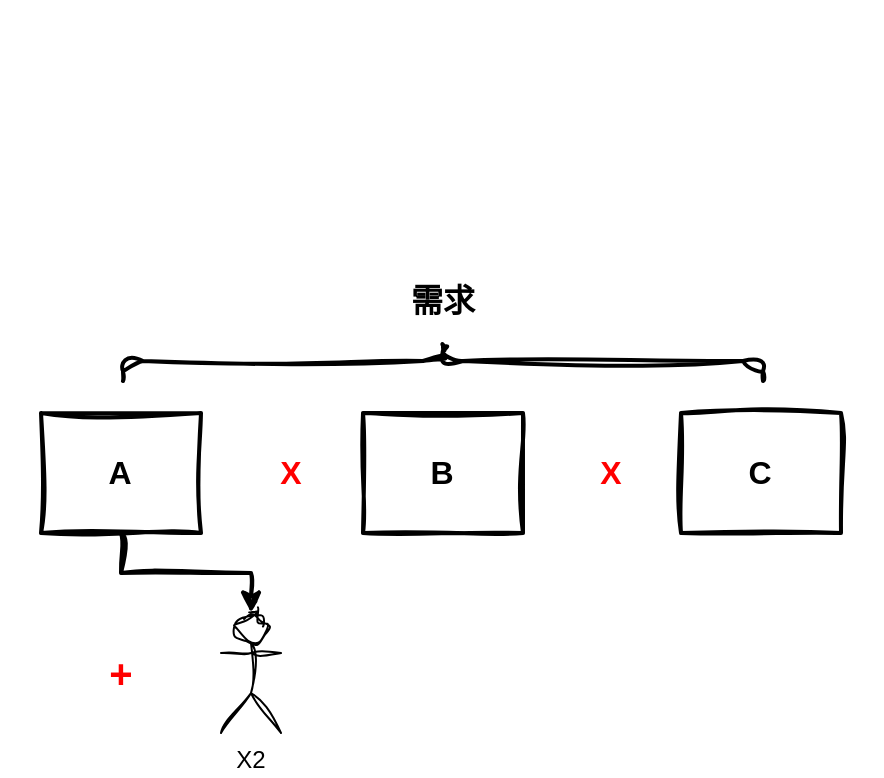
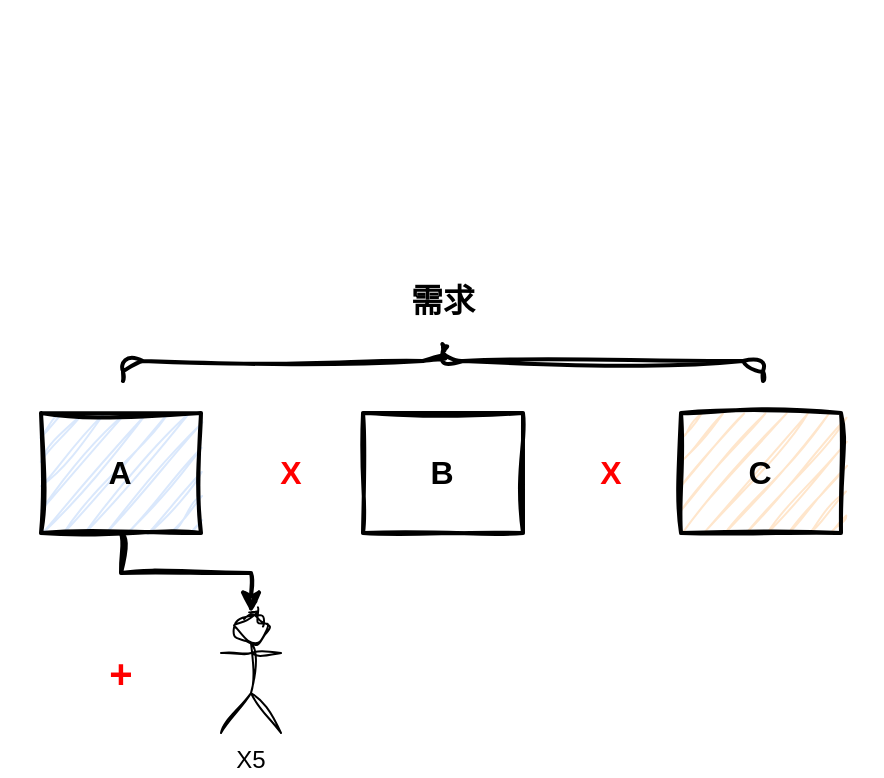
(121, 473) -> (121, 473)
(761, 473) -> (761, 473)
(252, 761) -> (252, 761)
